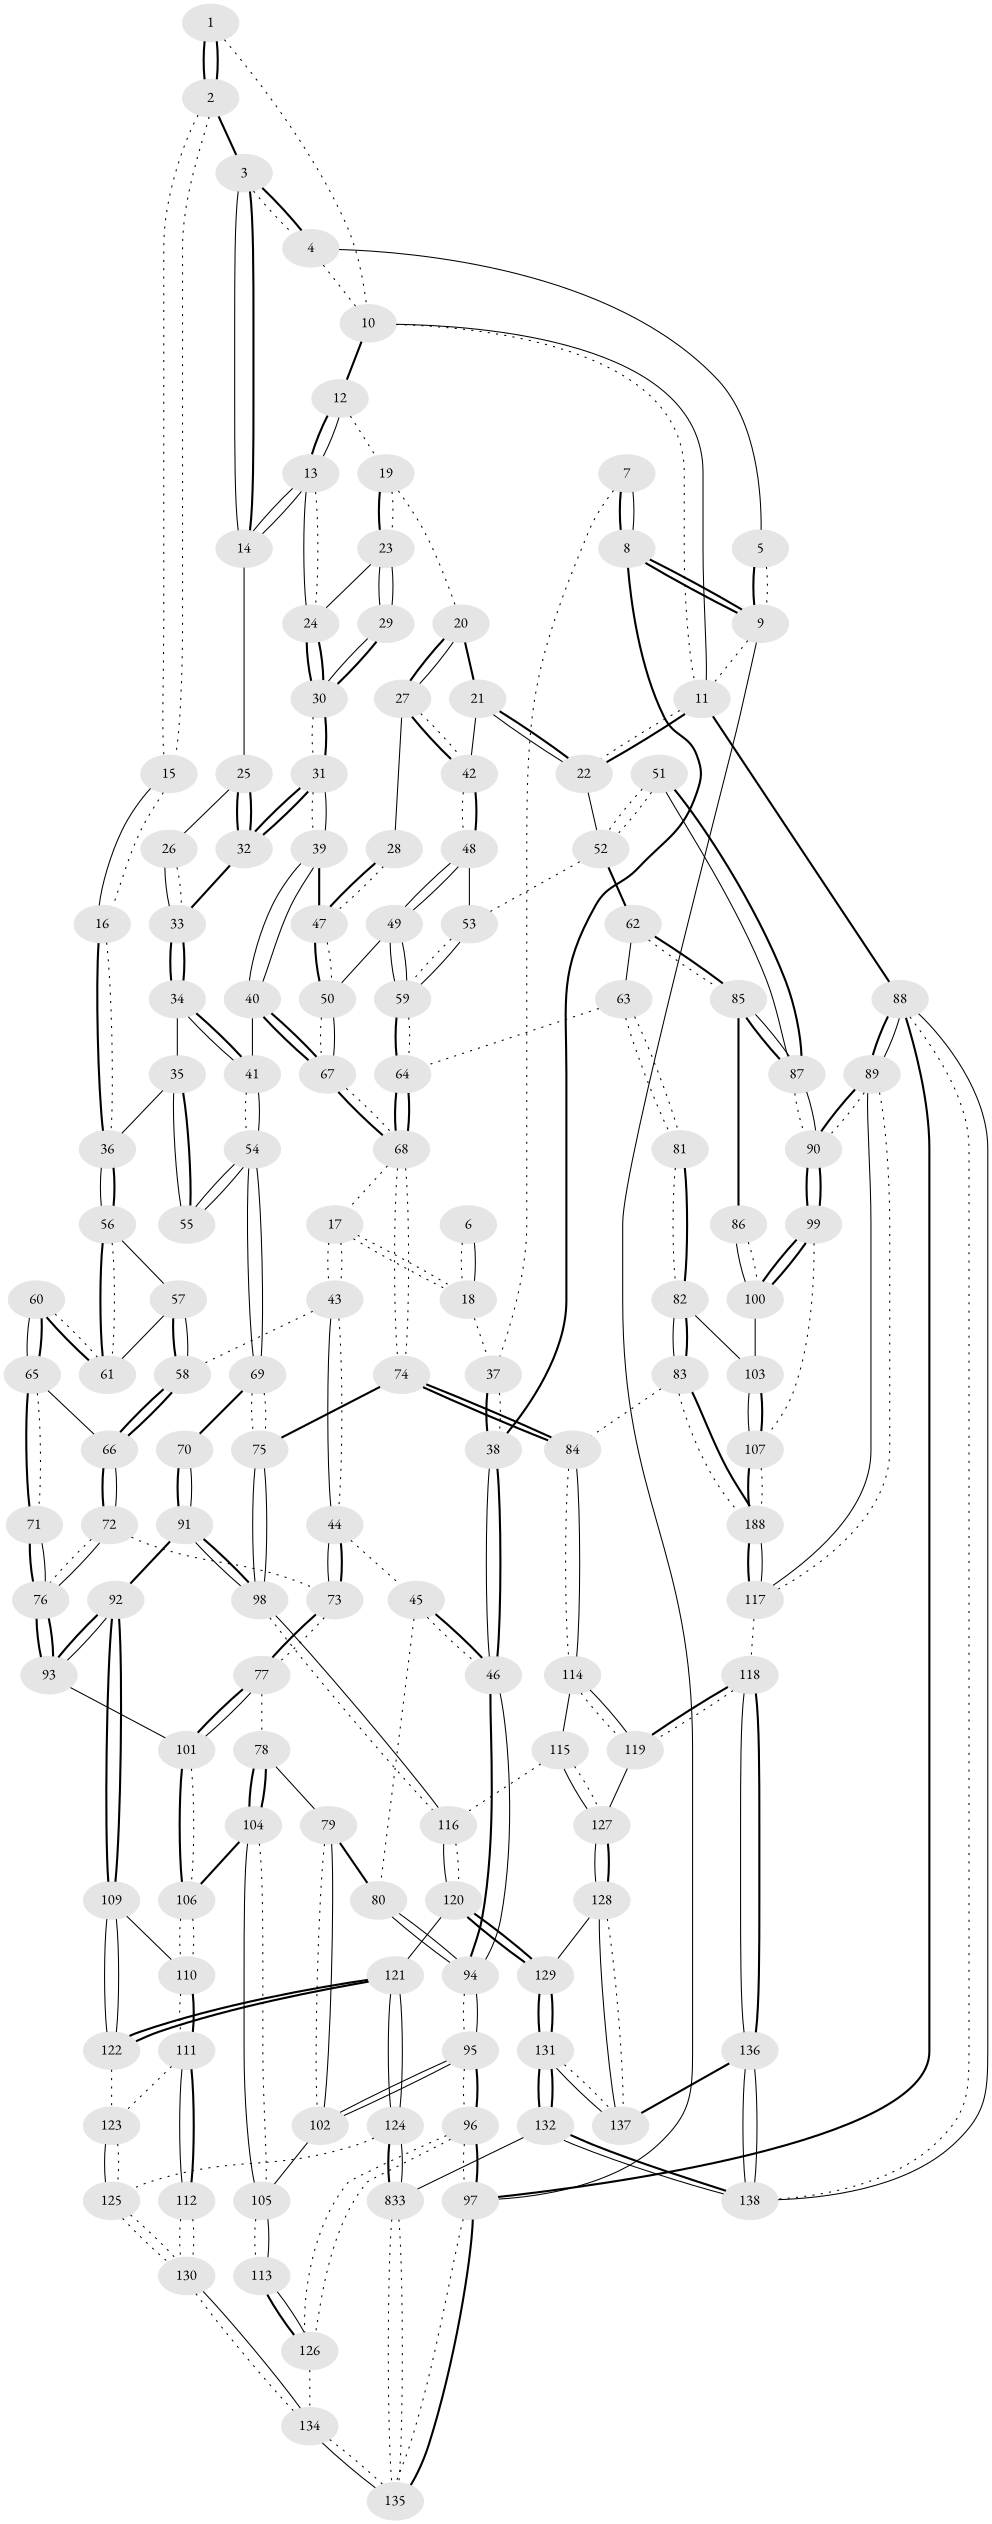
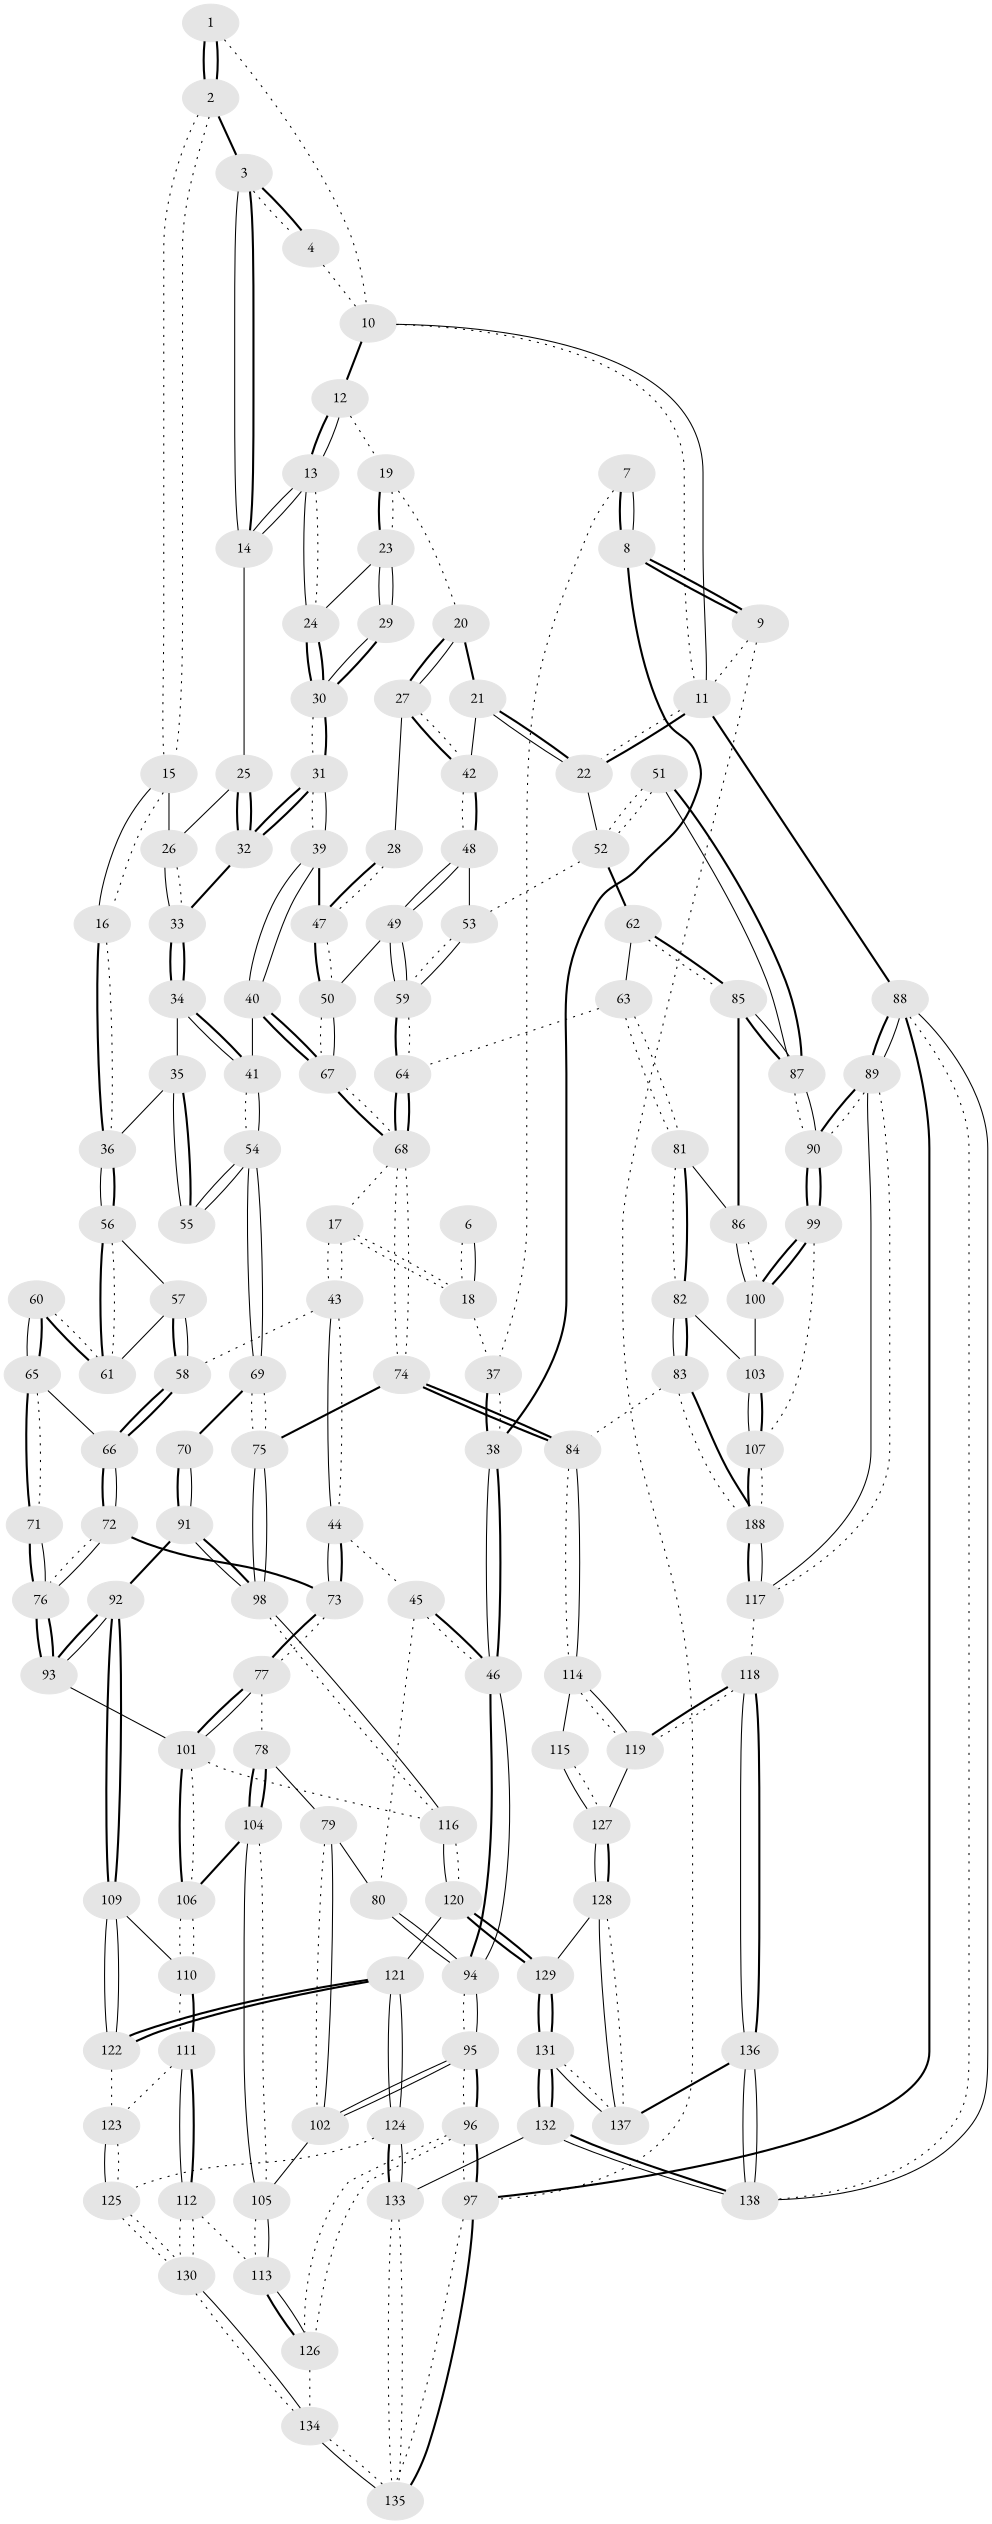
(760, 549) -> none
none -> (169, 812)
none -> (709, 1187)
(645, 1479) -> (645, 1479)
(199, 1558) -> (199, 1558)
(503, 1789) -> (314, 1794)
(354, 1863) -> (354, 1863)
(395, 2201) -> (395, 2201)
none -> (224, 2238)
